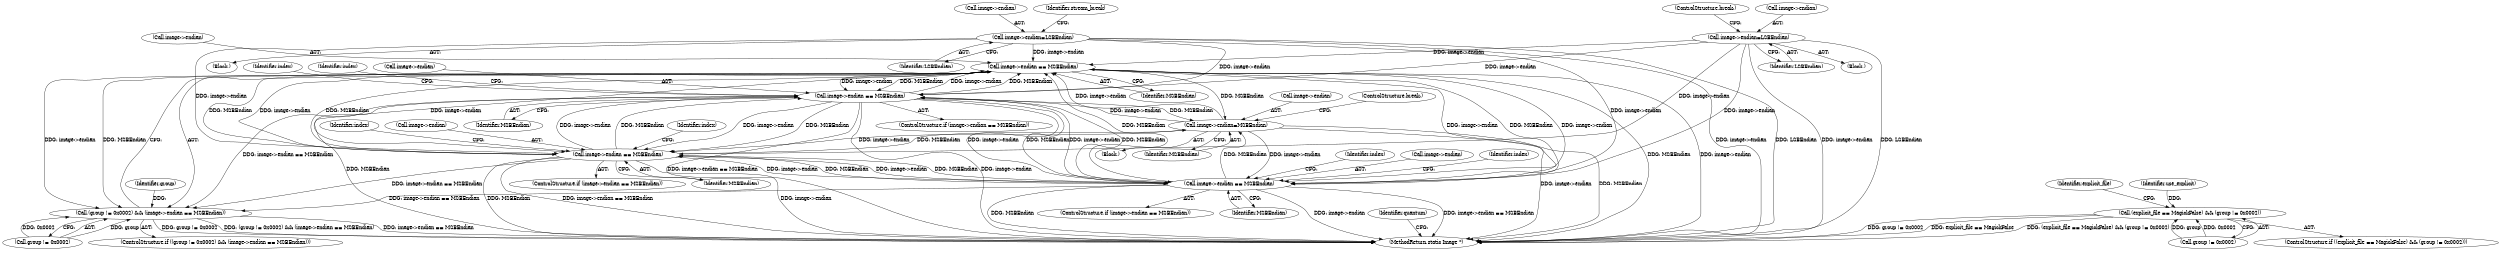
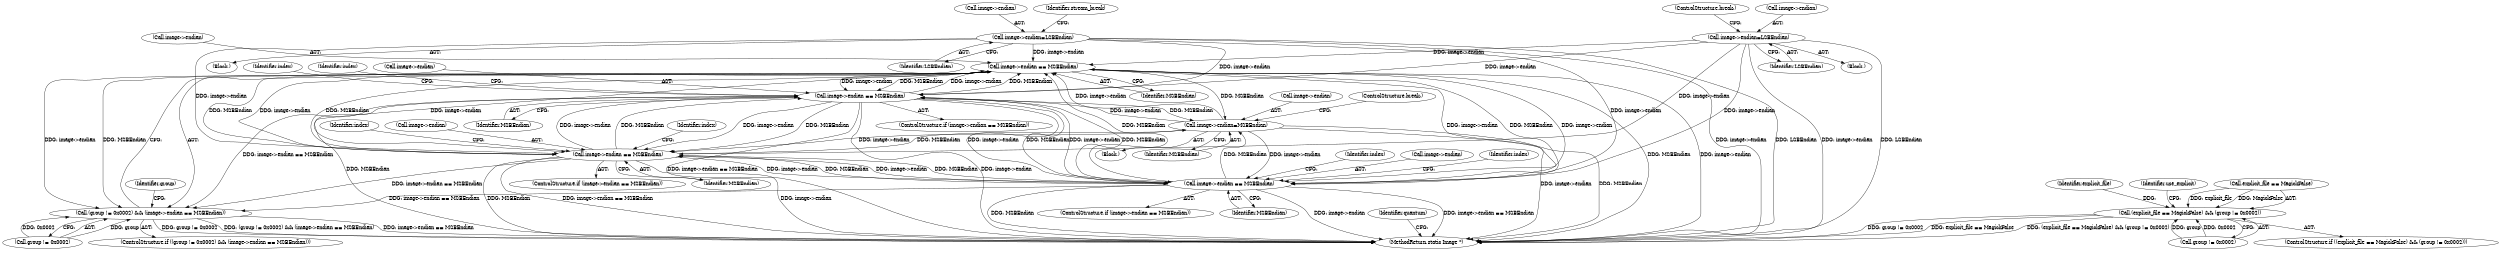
none -> (2271, 184)
(160, 199) -> (160, 199)
(2150, 199) -> (2150, 199)
(2176, 199) -> (2176, 199)
